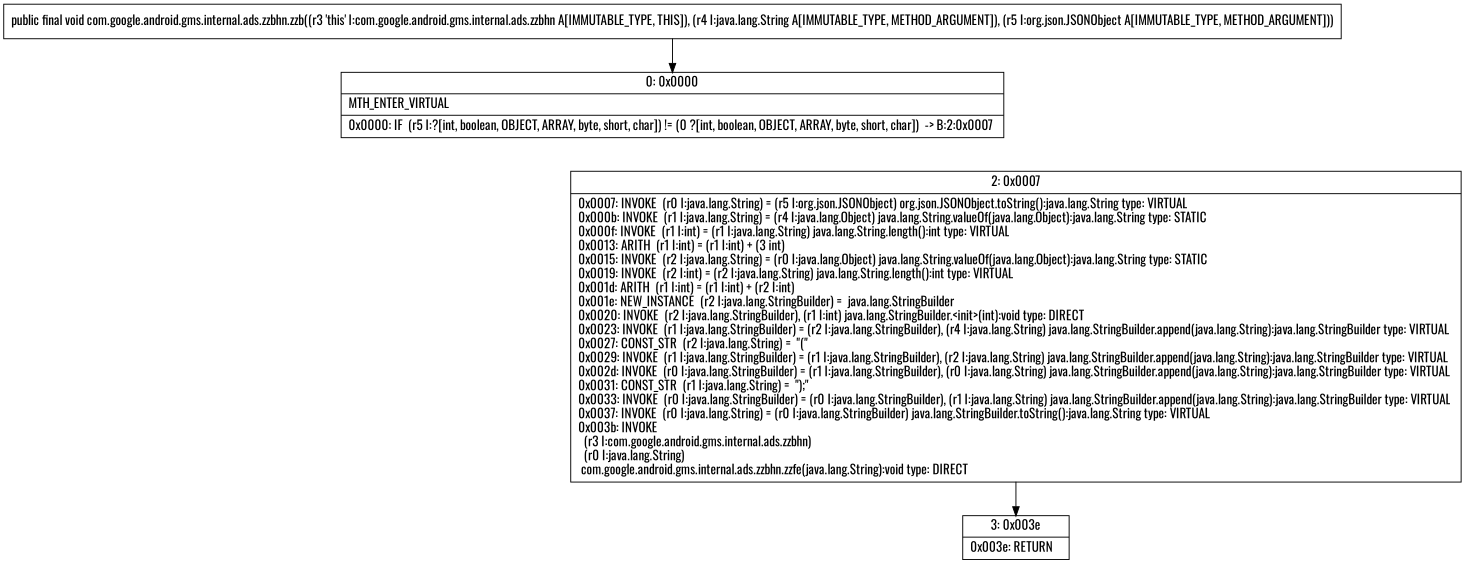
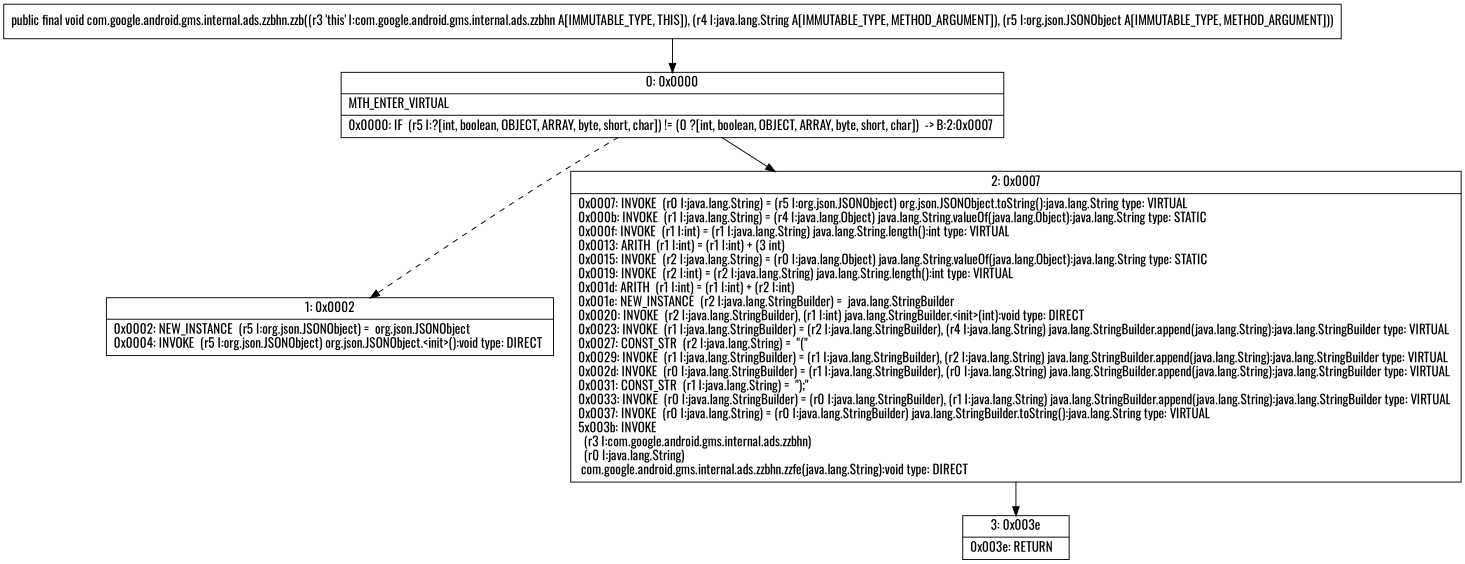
none -> (744, 152)
none -> (330, 327)
(621, 428) -> (621, 428)
